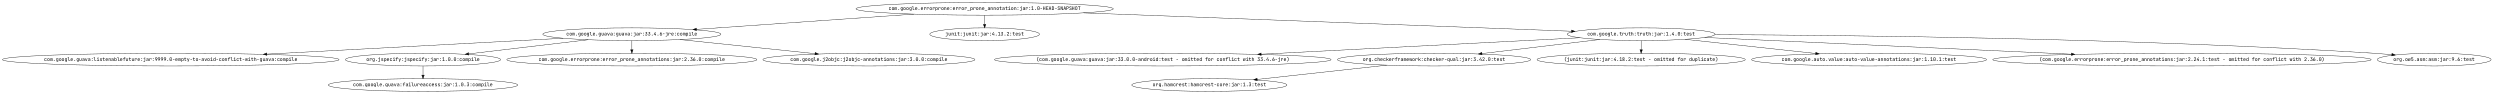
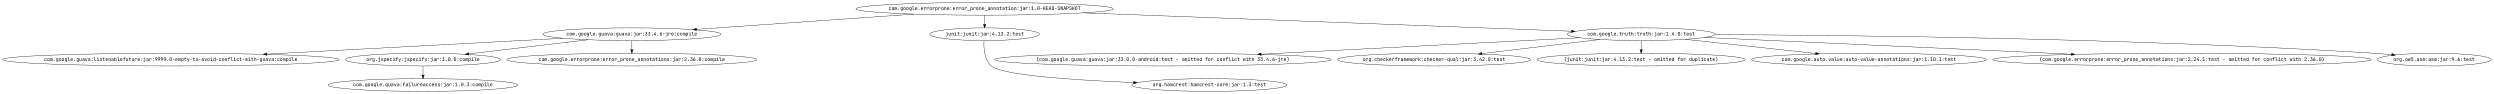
(869, 60) -> none
(1641, 60) -> (1641, 60)
(1322, 72) -> (1048, 77)
